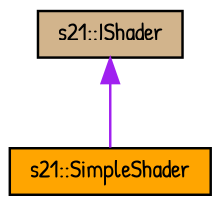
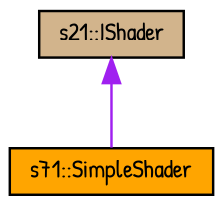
(110, 172) -> (111, 172)
